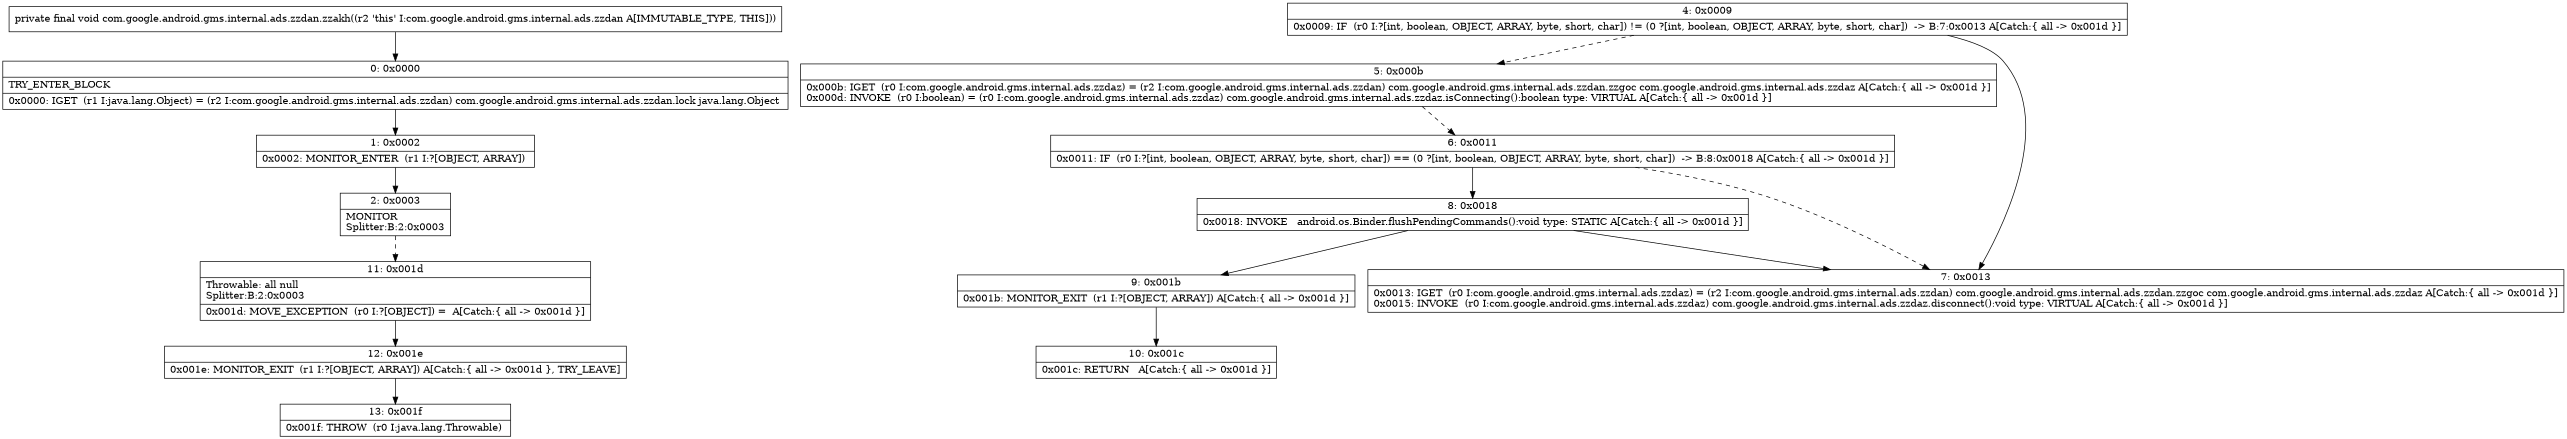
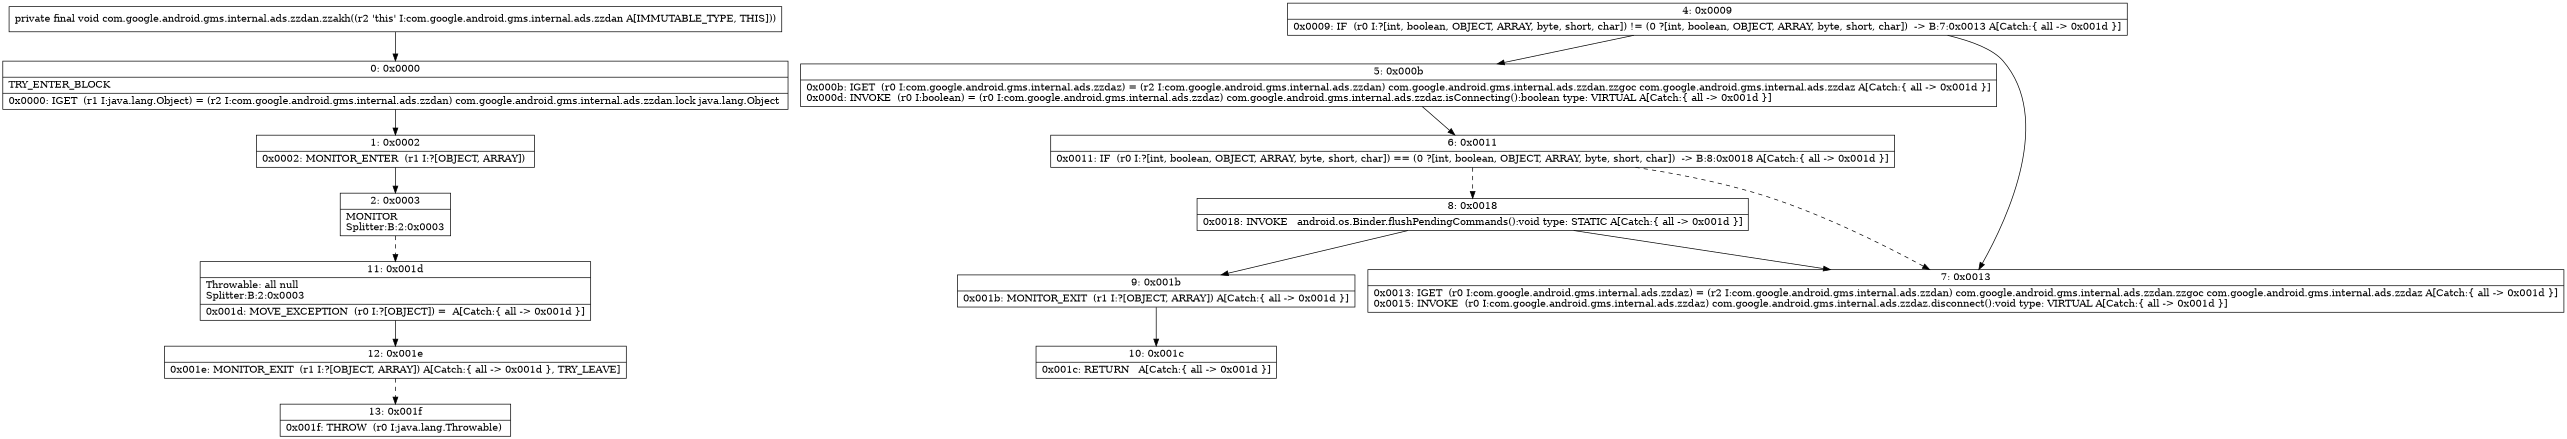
(1569, 49) -> (1569, 49)
(1436, 118) -> (1436, 118)
(1473, 179) -> (1473, 179)
(395, 388) -> (395, 388)
